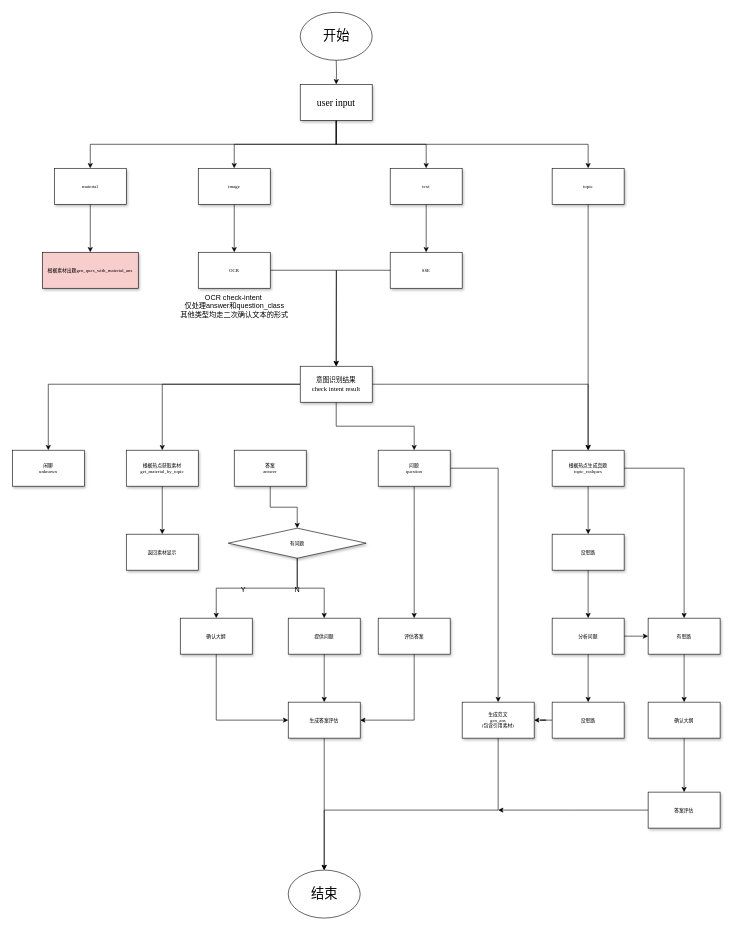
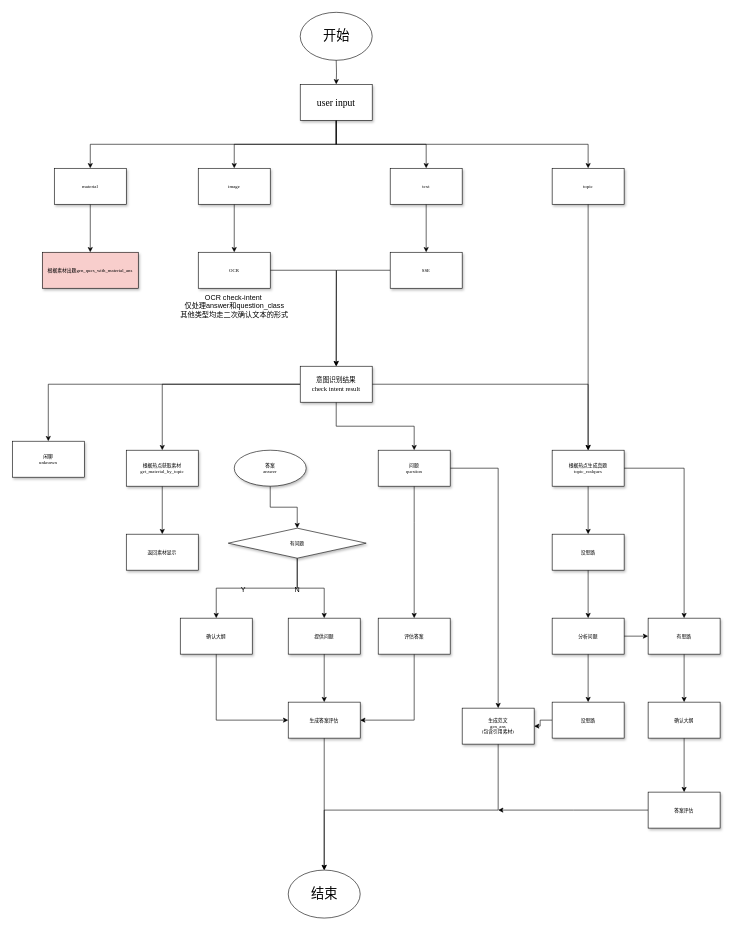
(48, 468) -> (48, 459)
(270, 468) -> (270, 468)
(498, 720) -> (498, 726)
